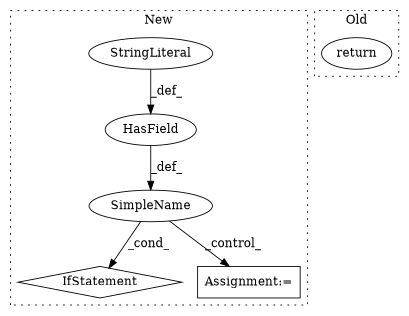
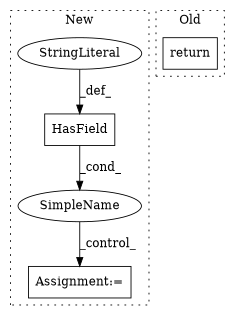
(357, 53) -> (190, 53)
(151, 130) -> (80, 130)
(167, 168) -> (101, 168)
(100, 282) -> none
